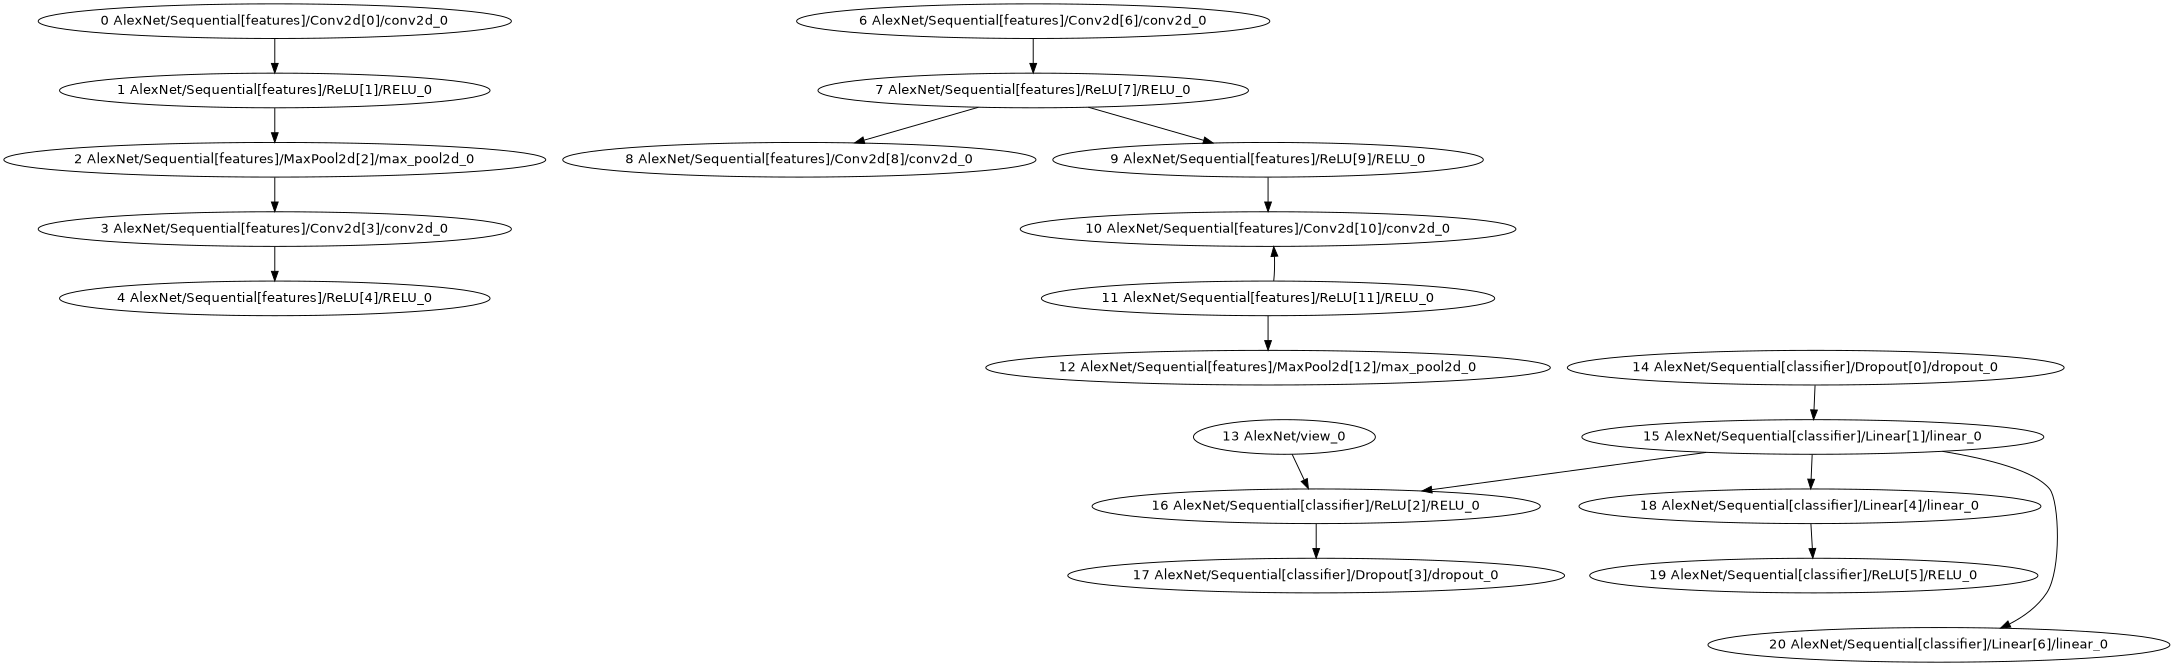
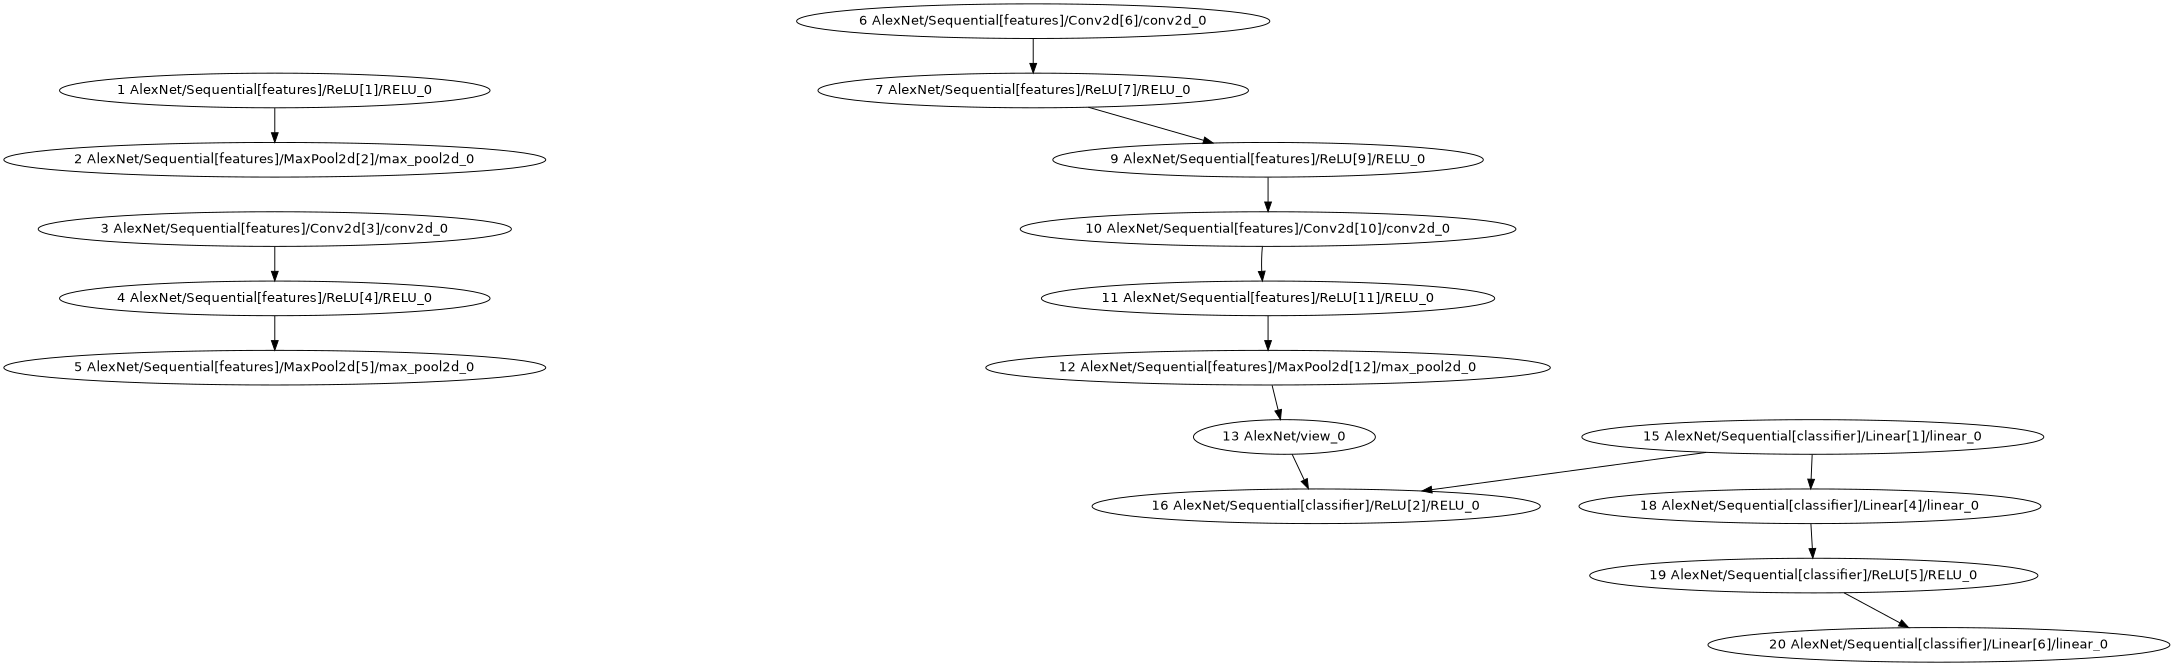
(275, 21) -> none
(799, 160) -> none
(275, 190) -> none
(1275, 269) -> (1262, 259)
none -> (275, 368)
(1816, 368) -> none
none -> (1275, 398)
(2055, 508) -> (1872, 608)
(1316, 576) -> none
